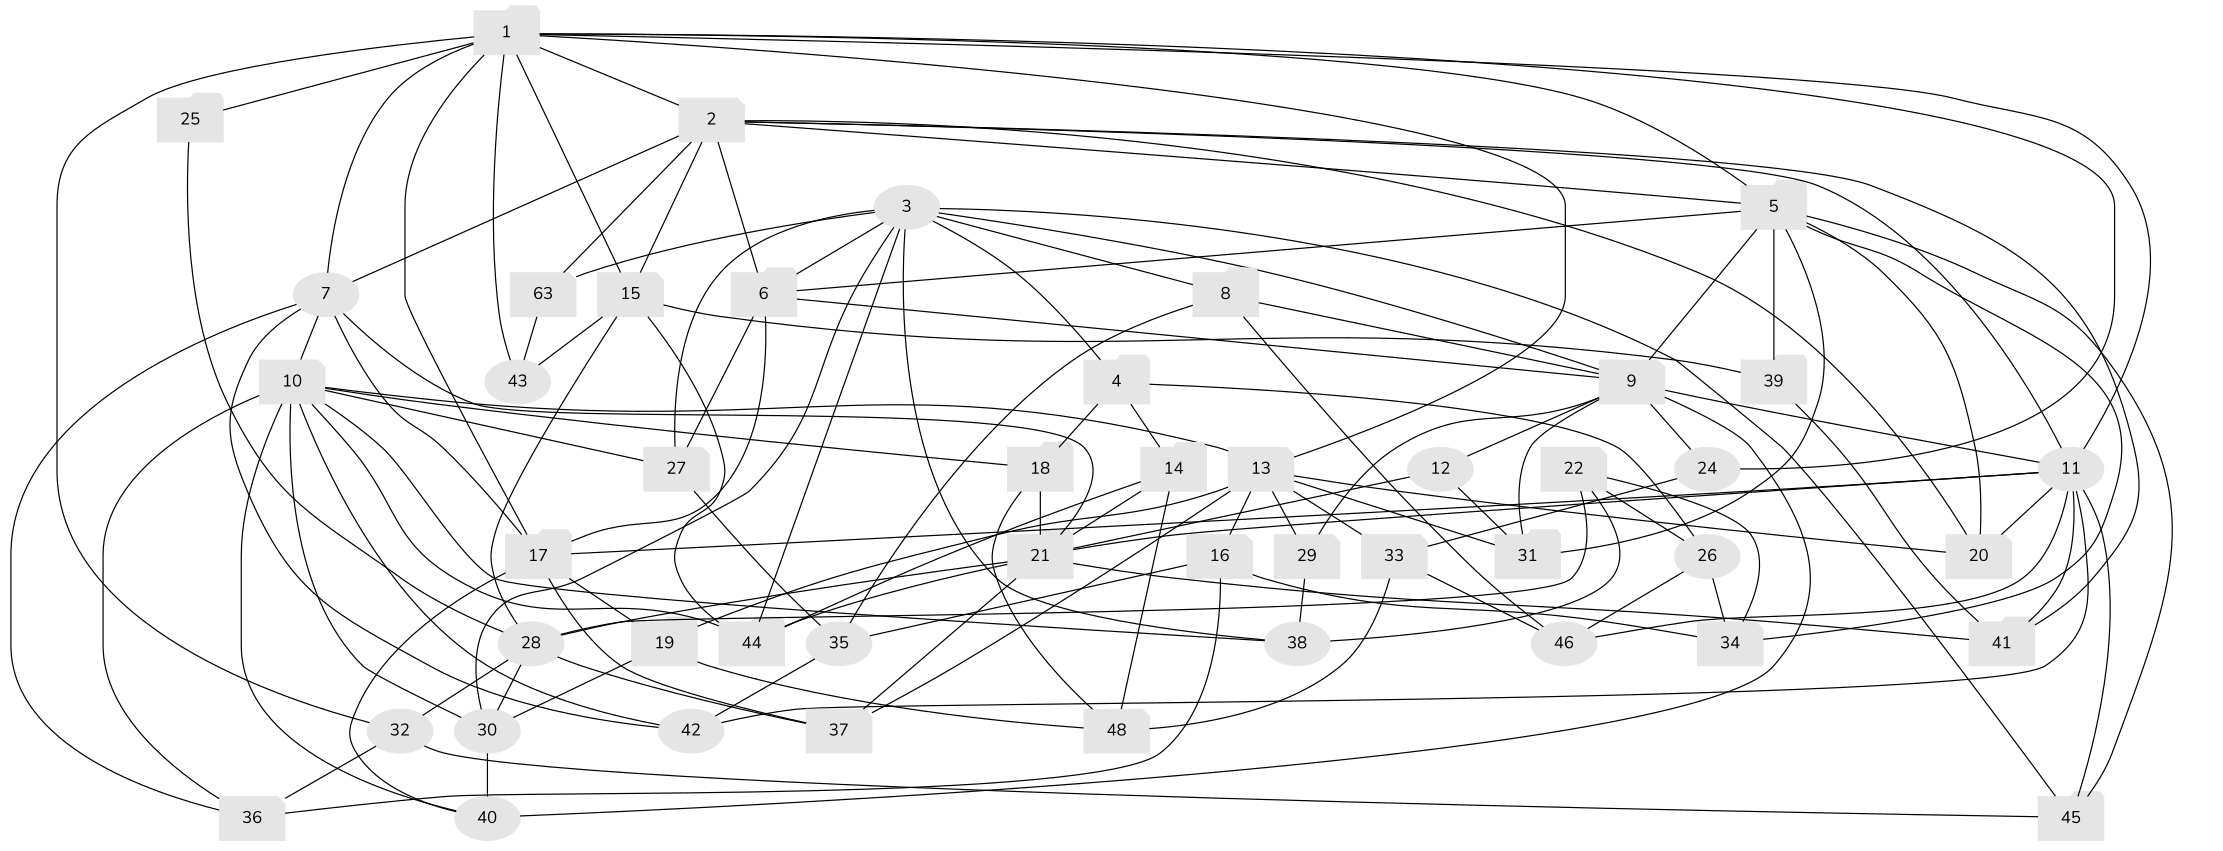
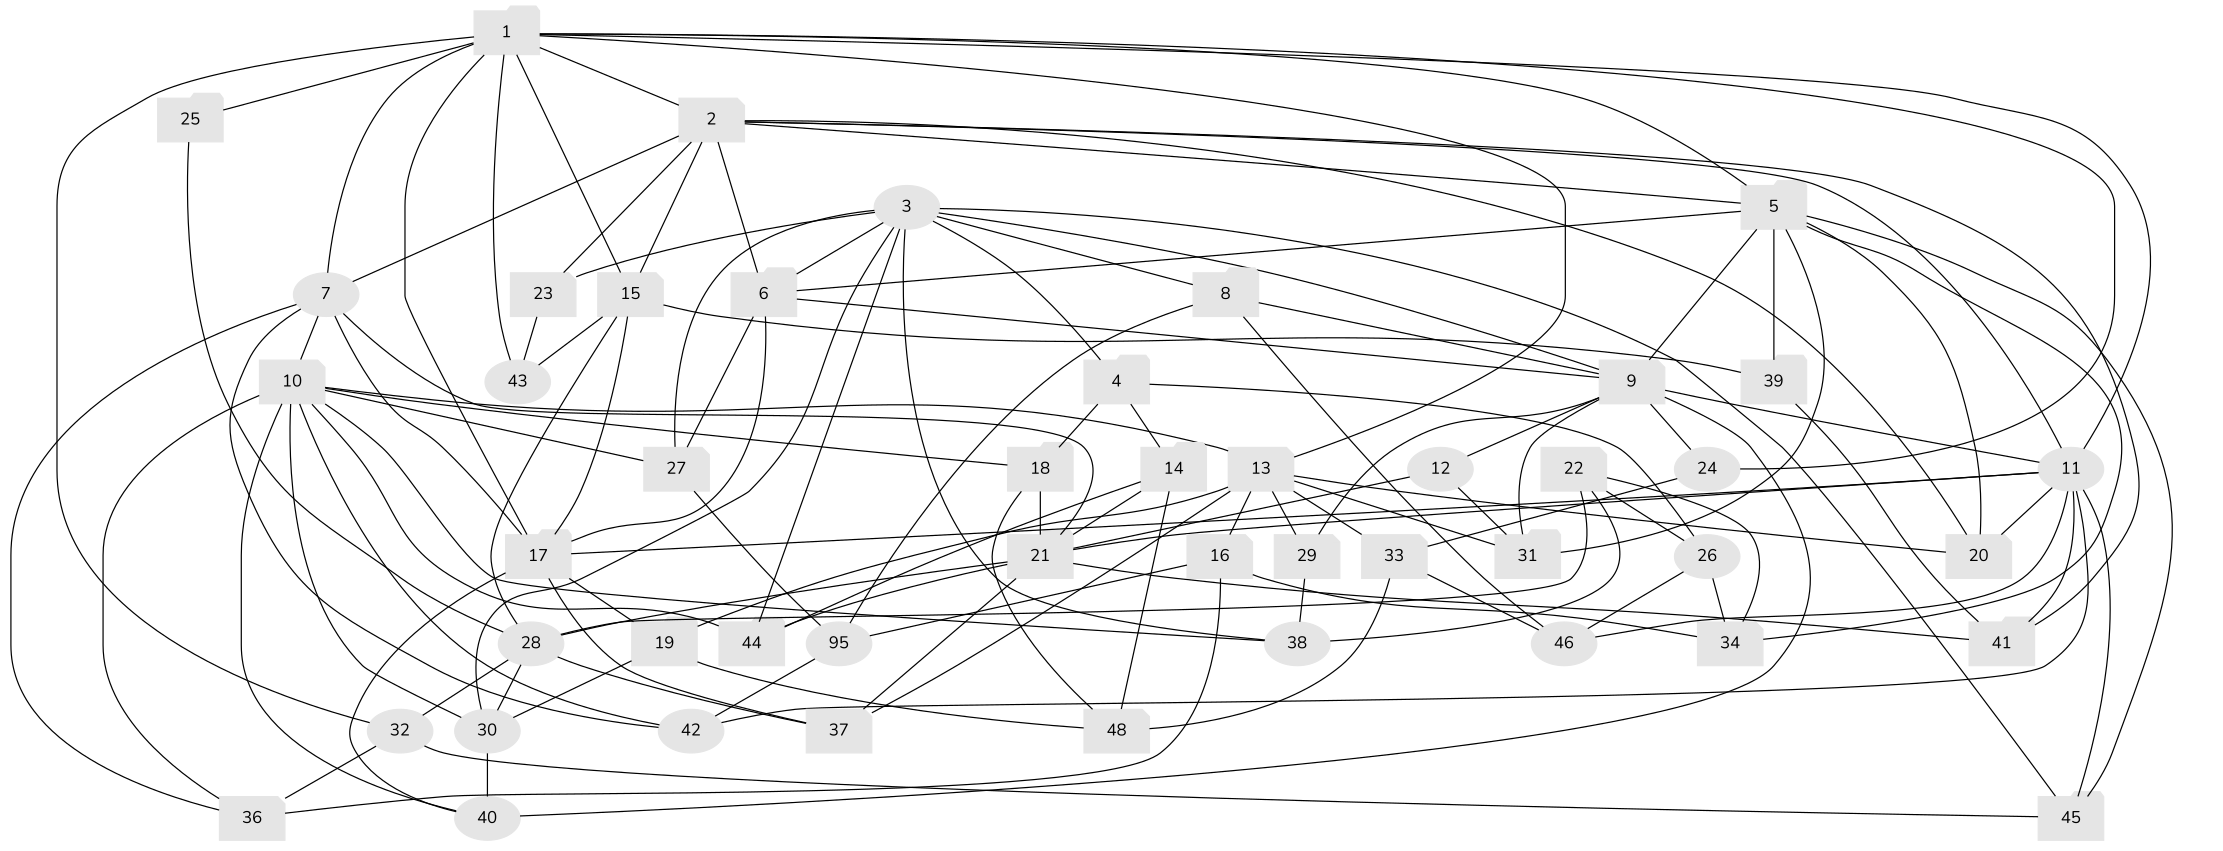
(543, 295) -> (543, 295)
(725, 468) -> (601, 435)
(839, 644) -> (839, 644)
